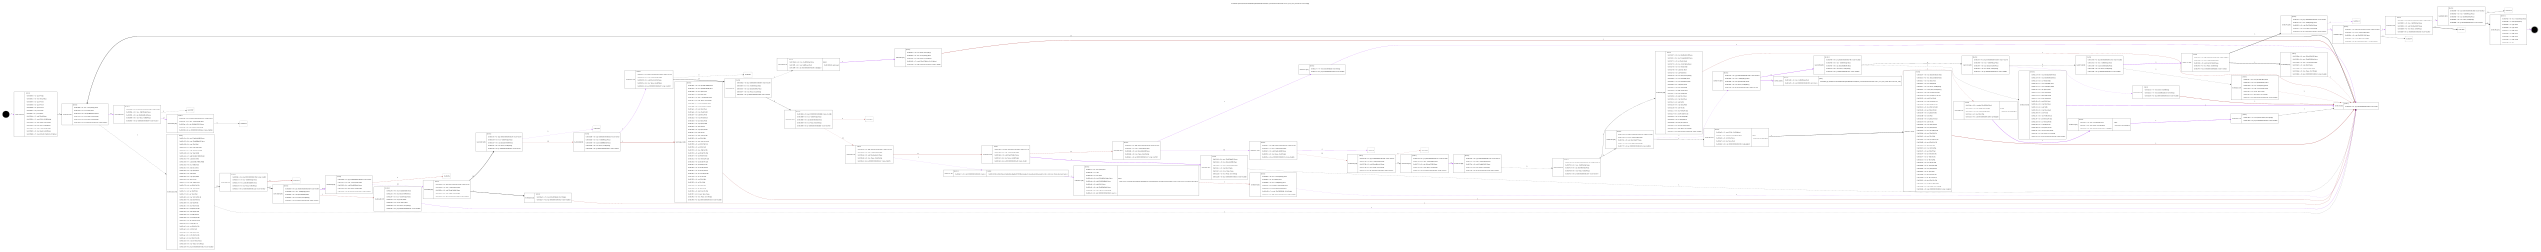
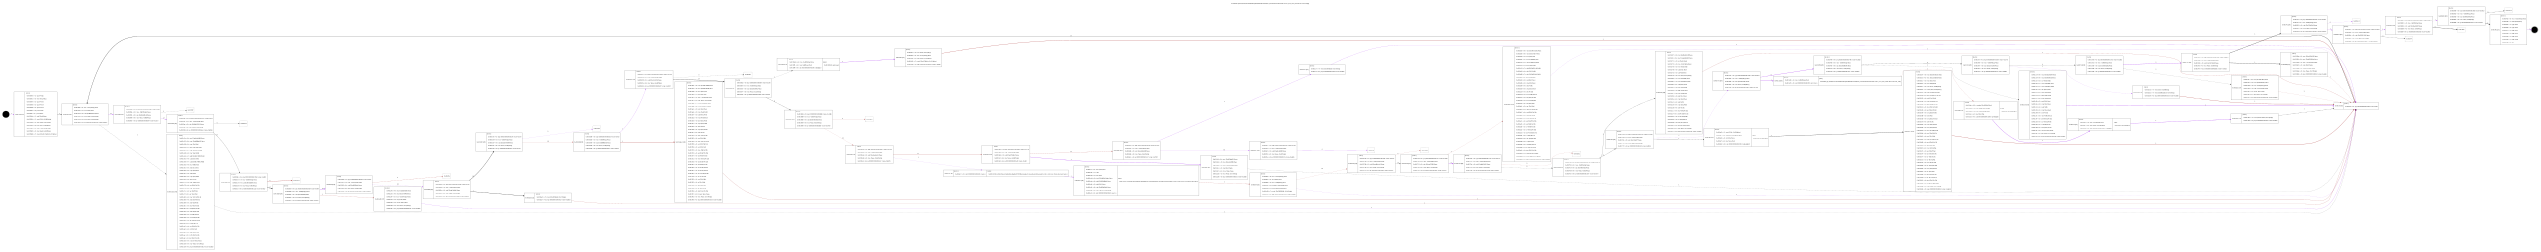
none -> (1527, 104)
none -> (1577, 154)
(1322, 157) -> (1321, 174)
(217, 187) -> (229, 151)
